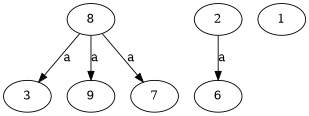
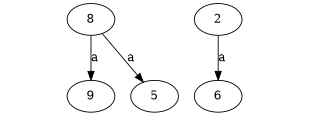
(282, 19) -> none
(27, 96) -> none
(155, 96) -> (155, 96)
